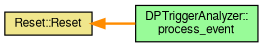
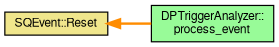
(48, 24) -> (56, 24)
